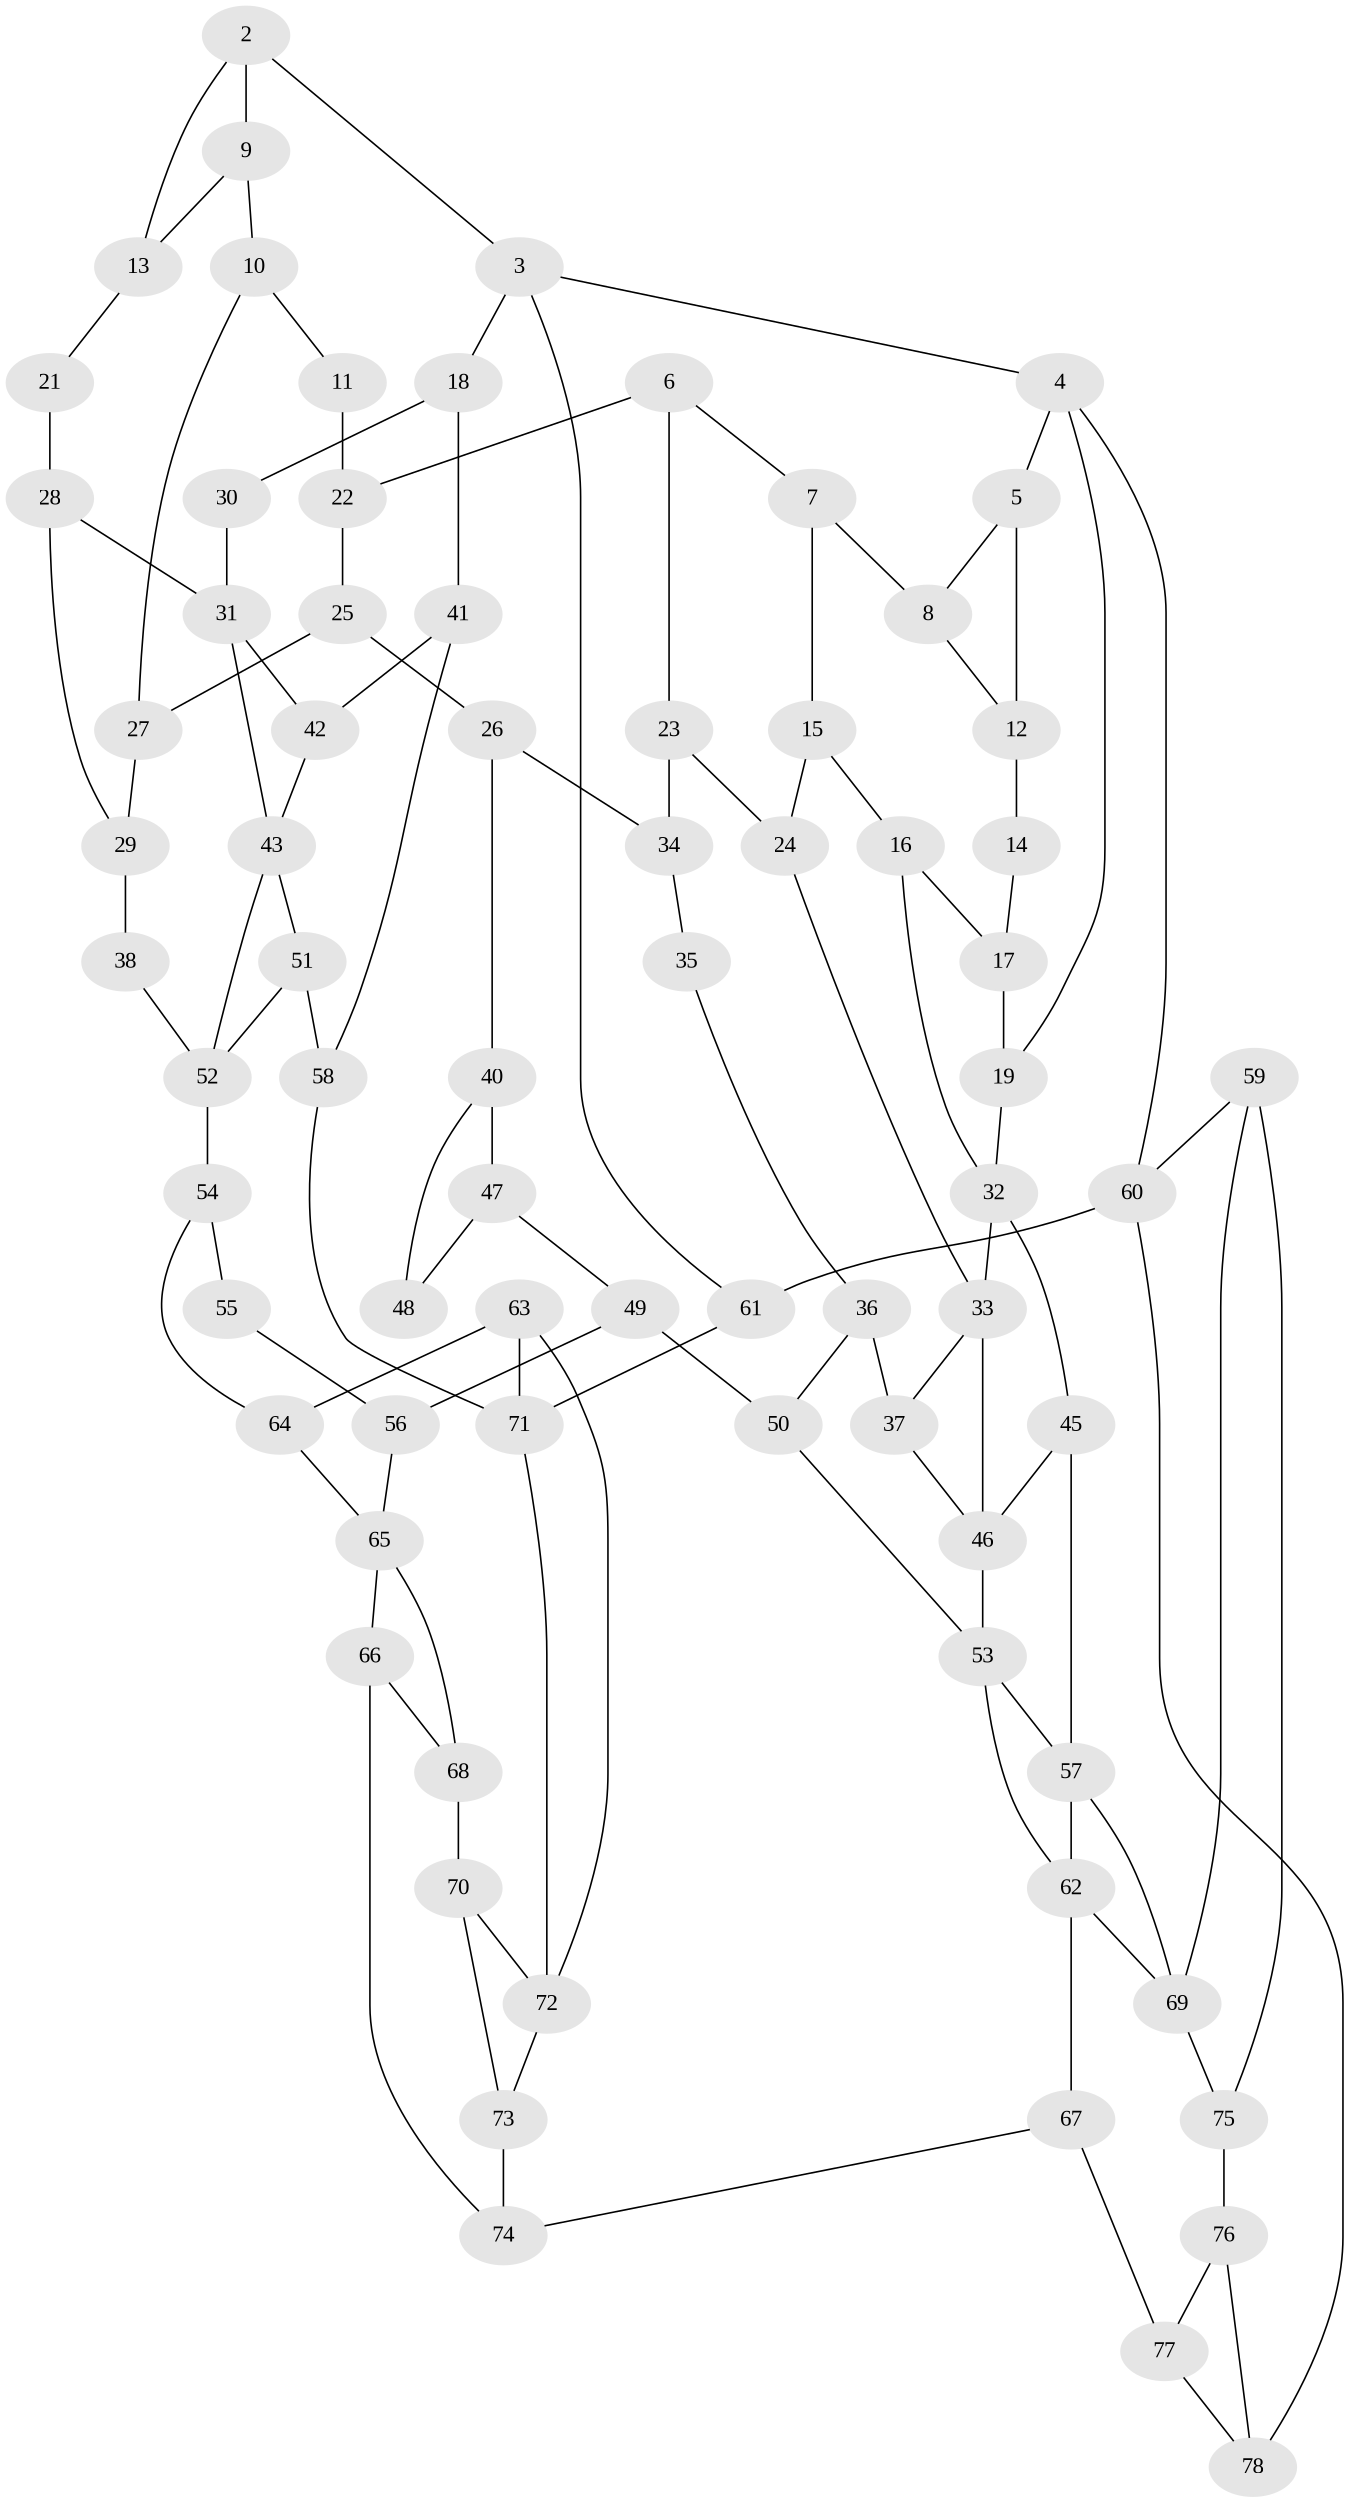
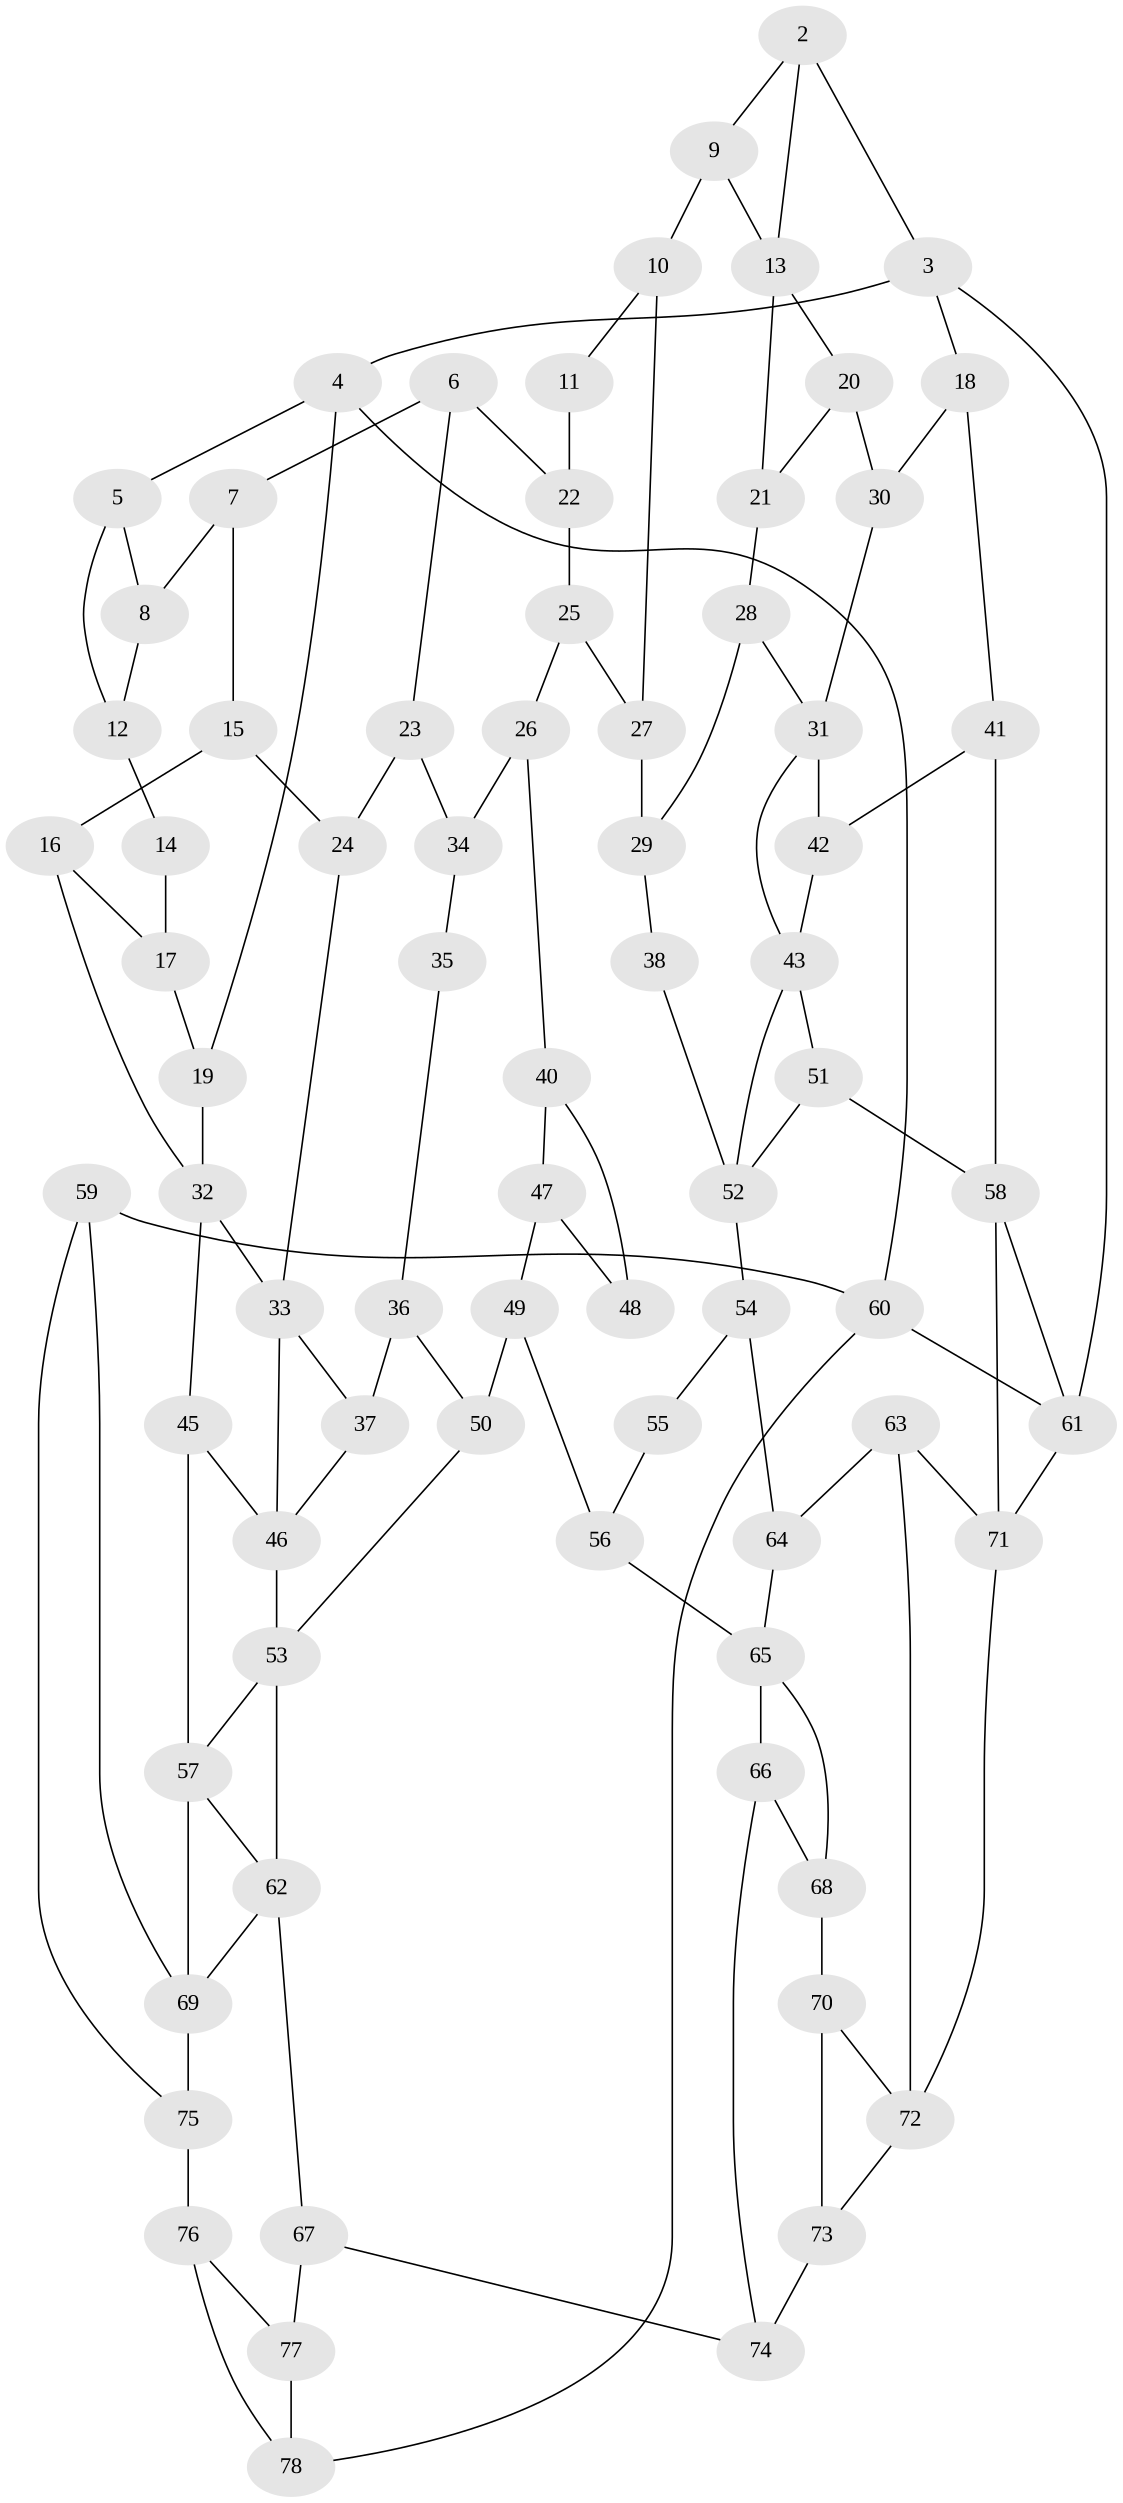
none -> (849, 383)
none -> (1034, 1309)
